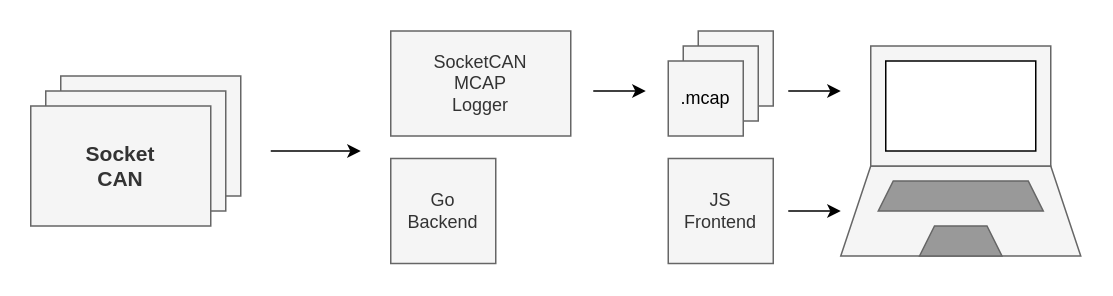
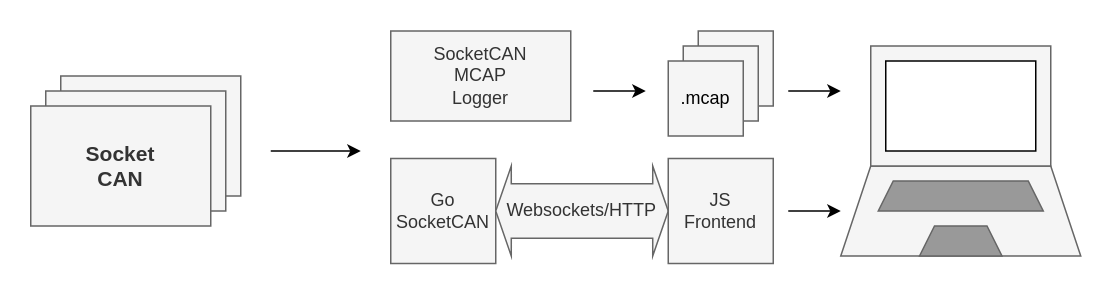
(481, 83) -> (481, 76)
(443, 211) -> (443, 211)
none -> (582, 211)
